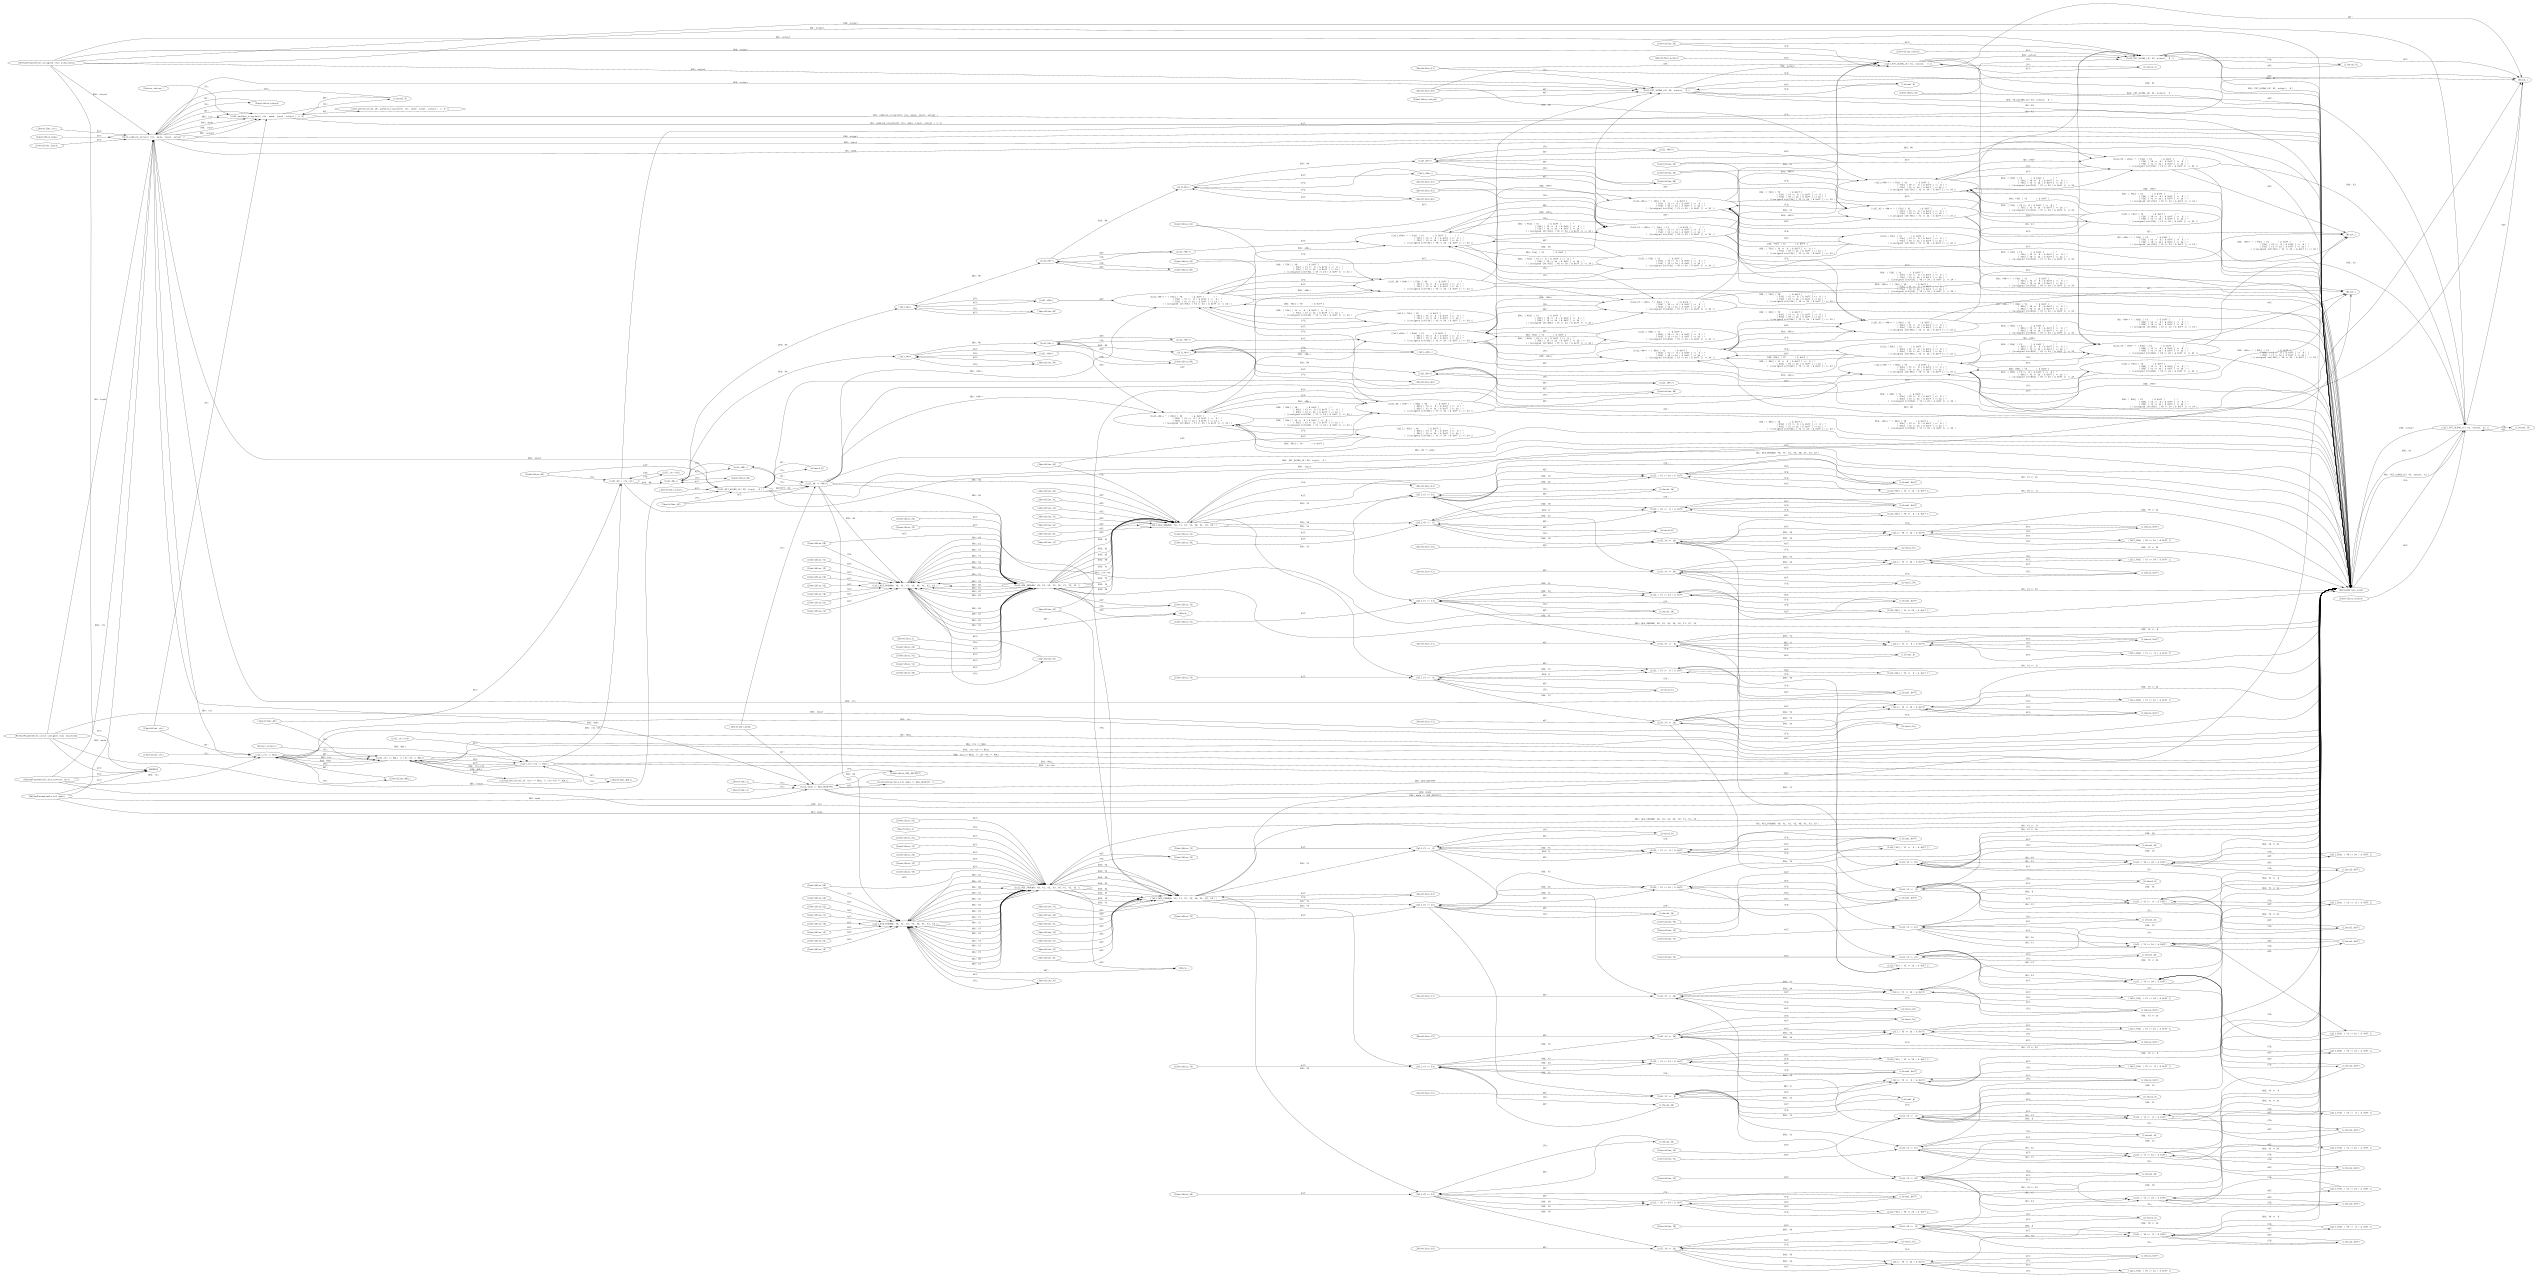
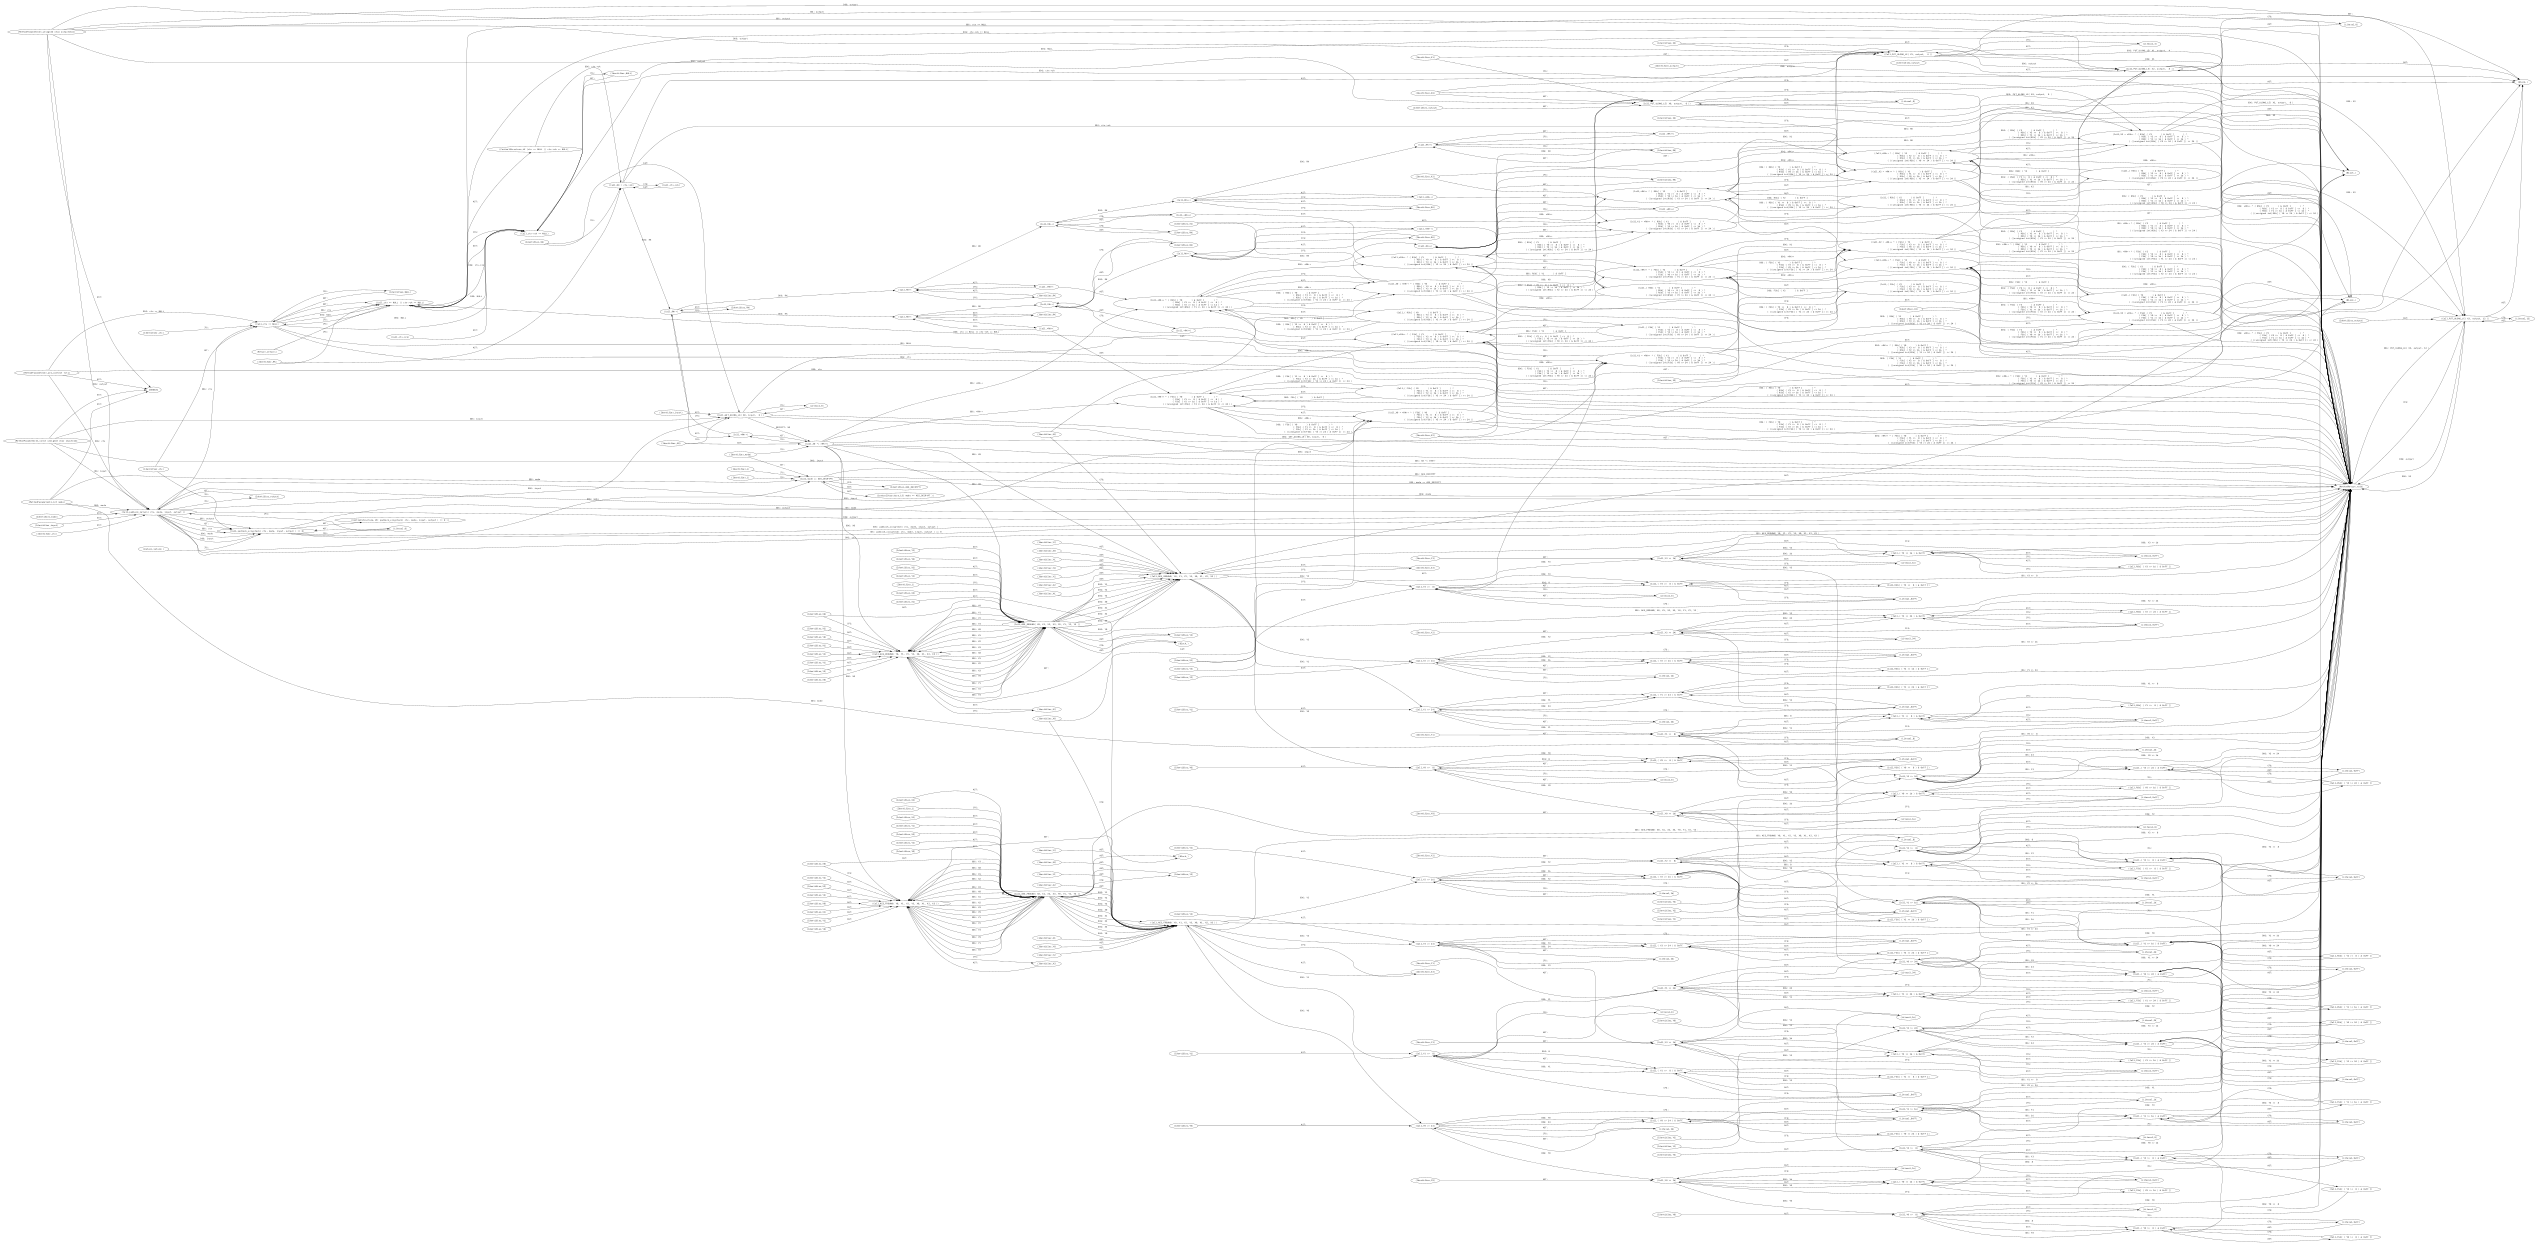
(884, 84) -> (1163, 454)
(614, 640) -> (601, 72)
(154, 775) -> (154, 311)
